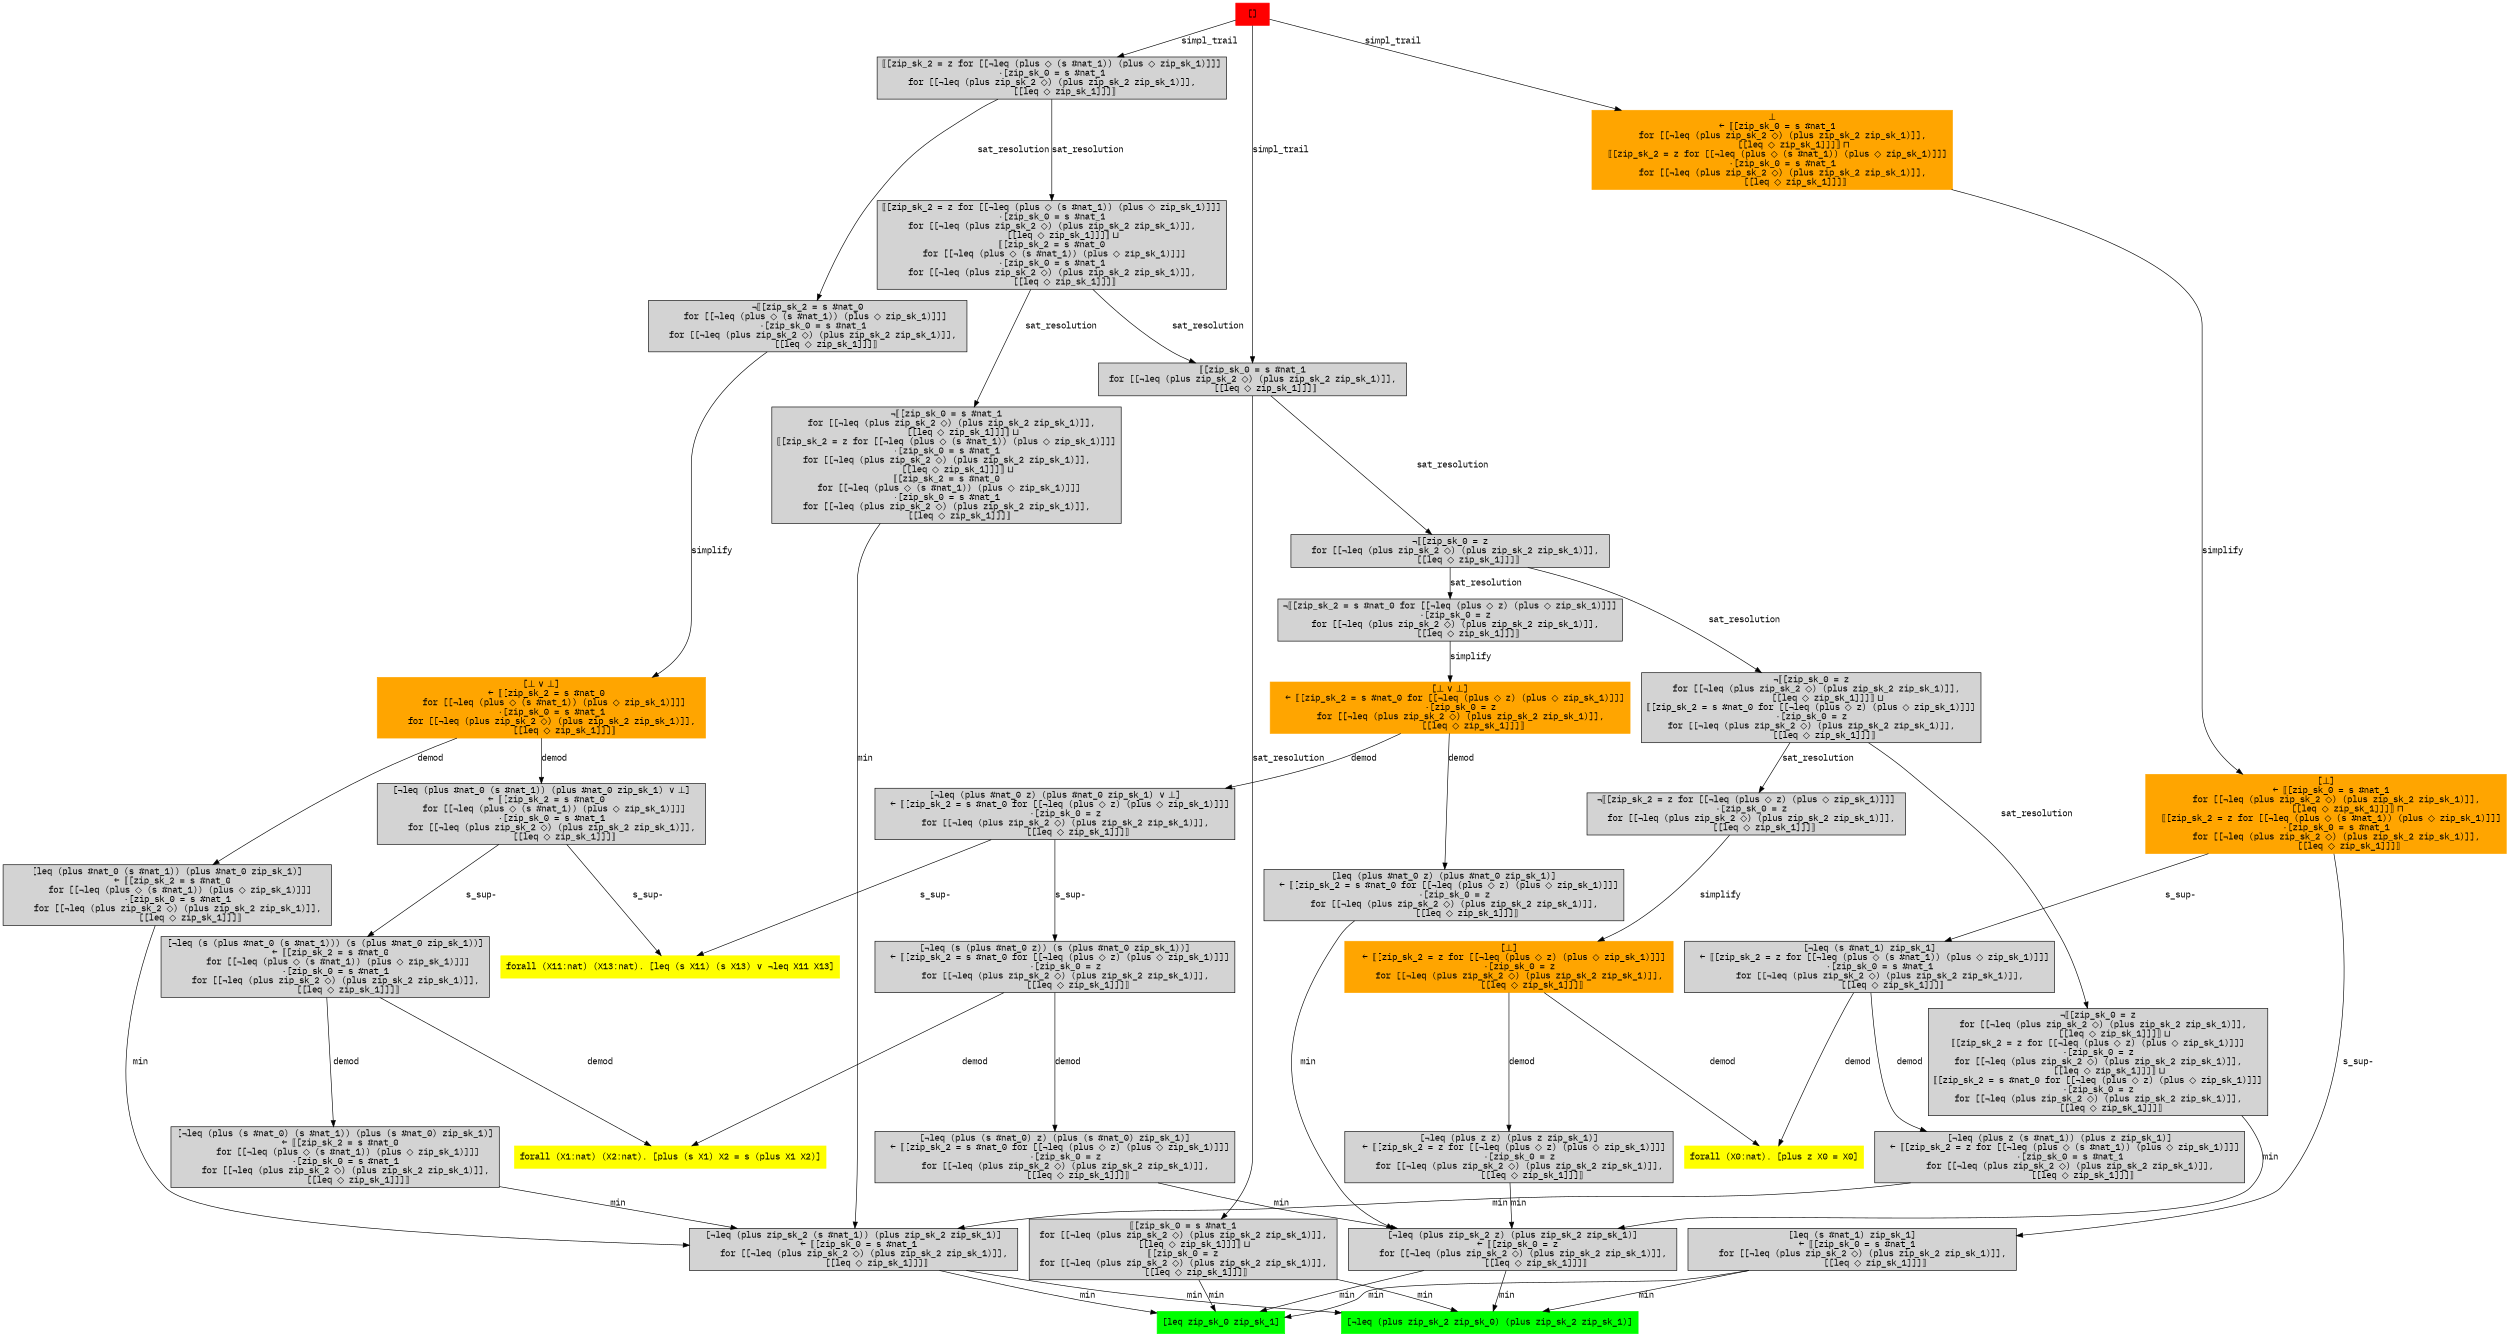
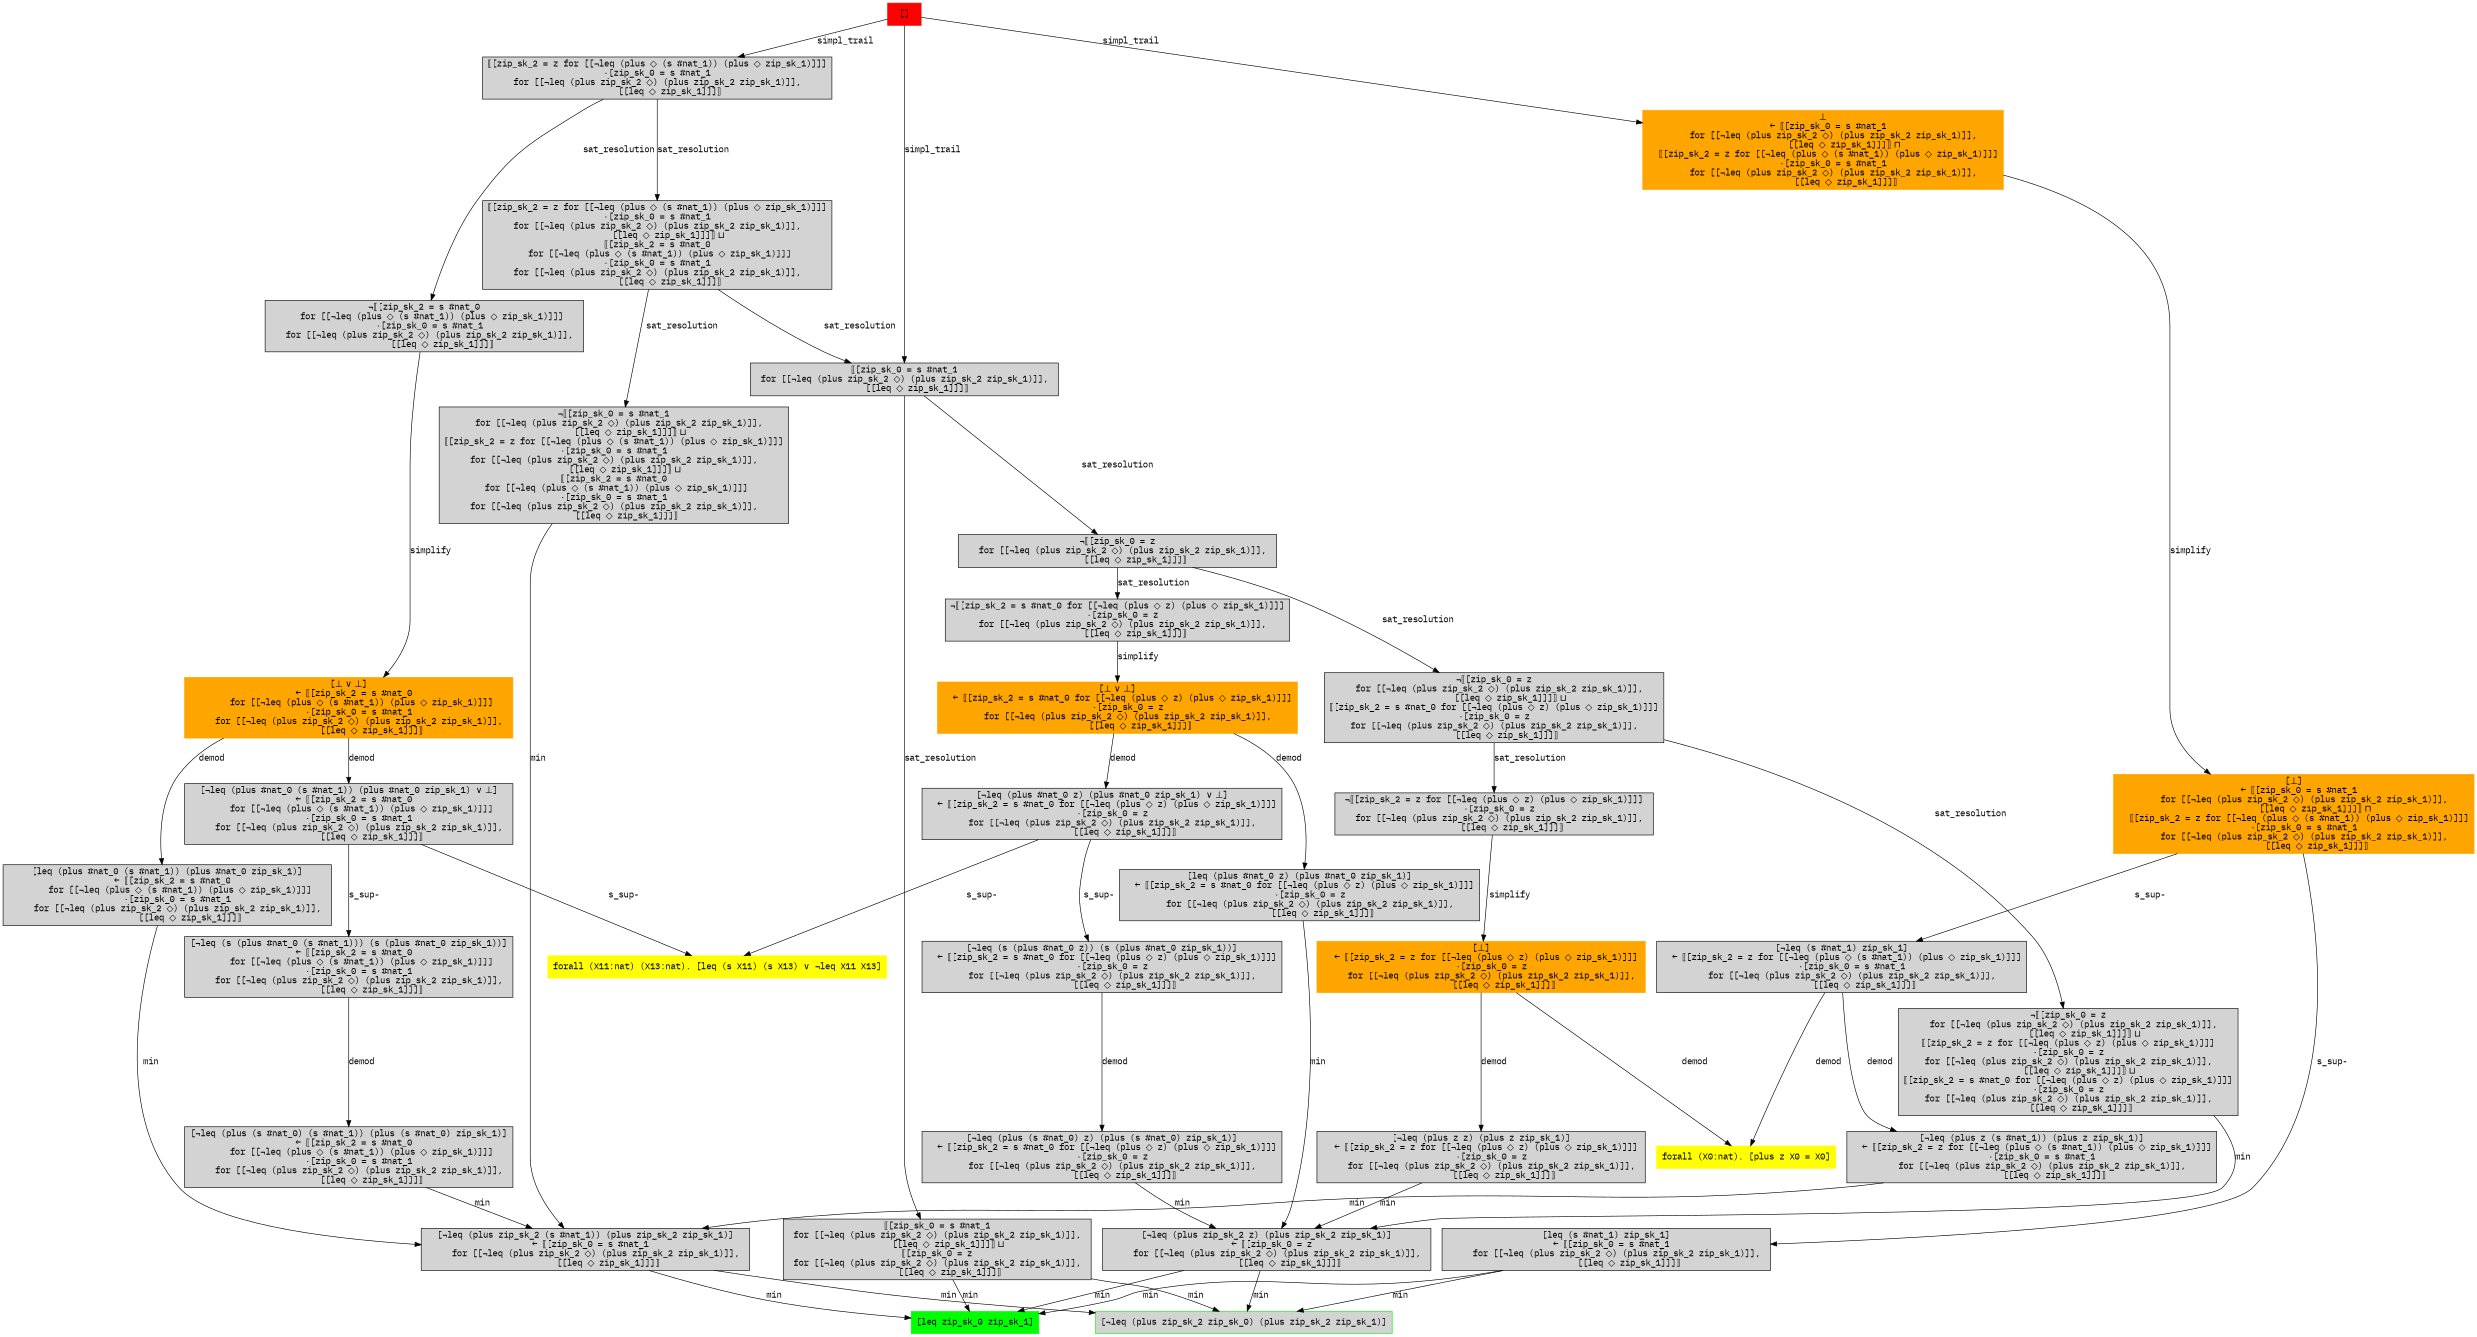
(670, 1157) -> none
(1490, 1323) -> (1244, 1323)
